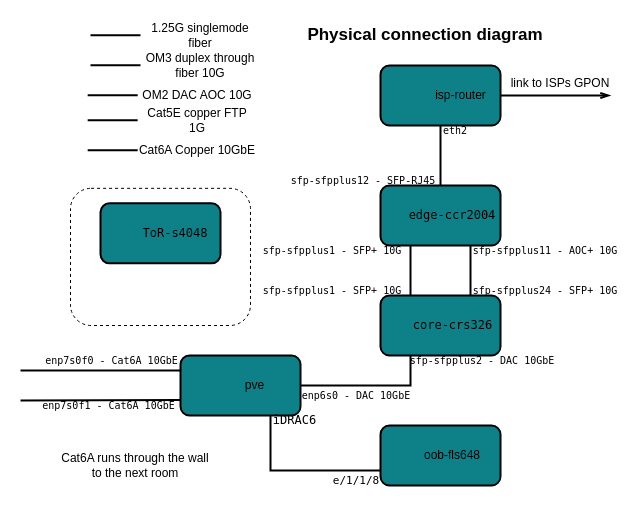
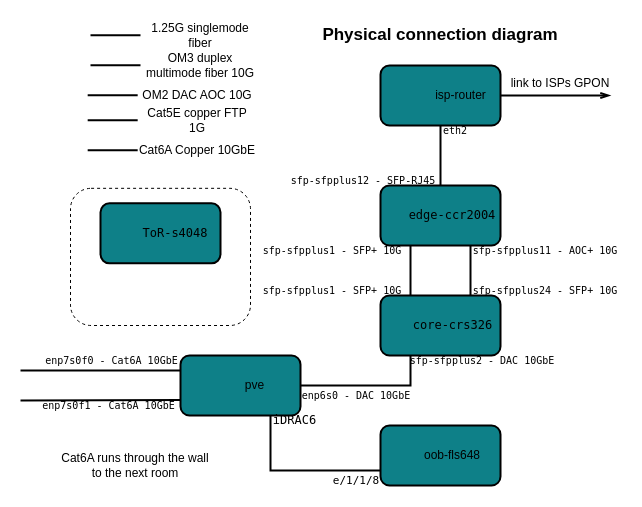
(426, 36) -> (441, 36)
(201, 66) -> (201, 66)
